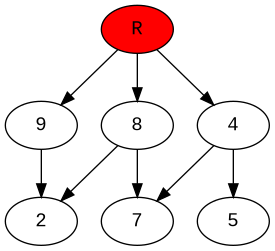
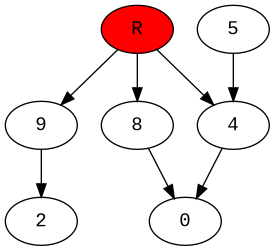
(233, 167) -> (233, 71)
(94, 169) -> none
(137, 221) -> (185, 221)
